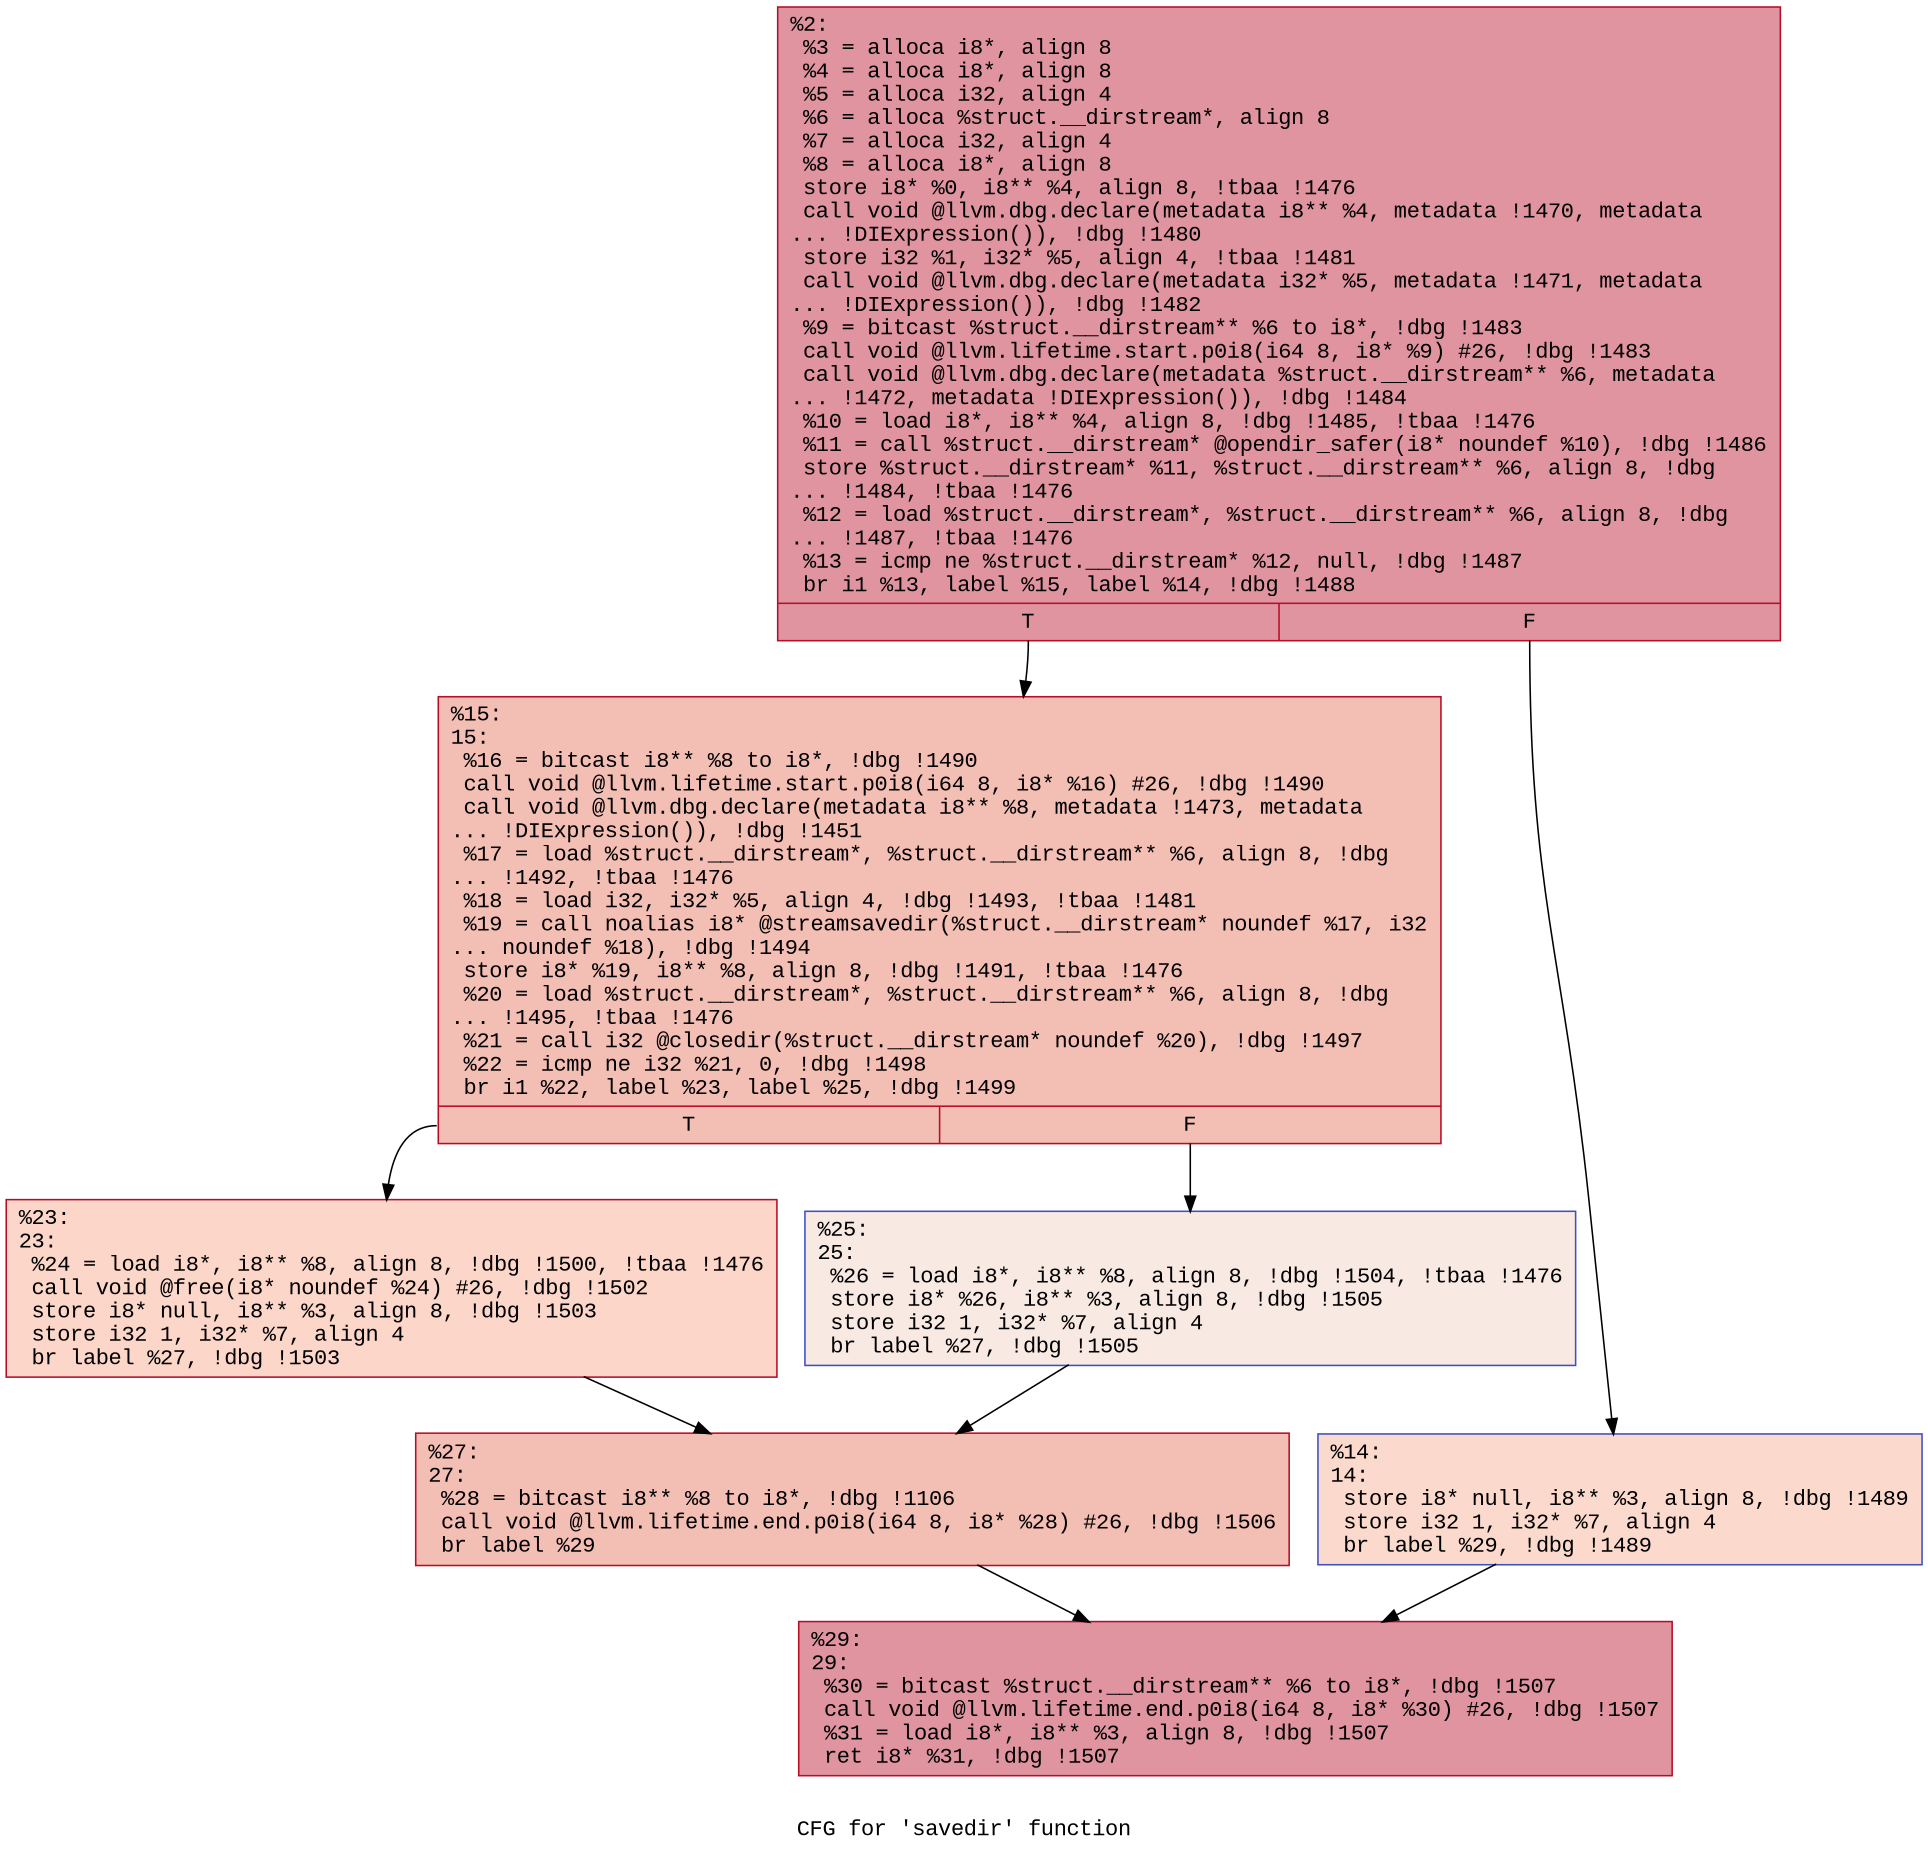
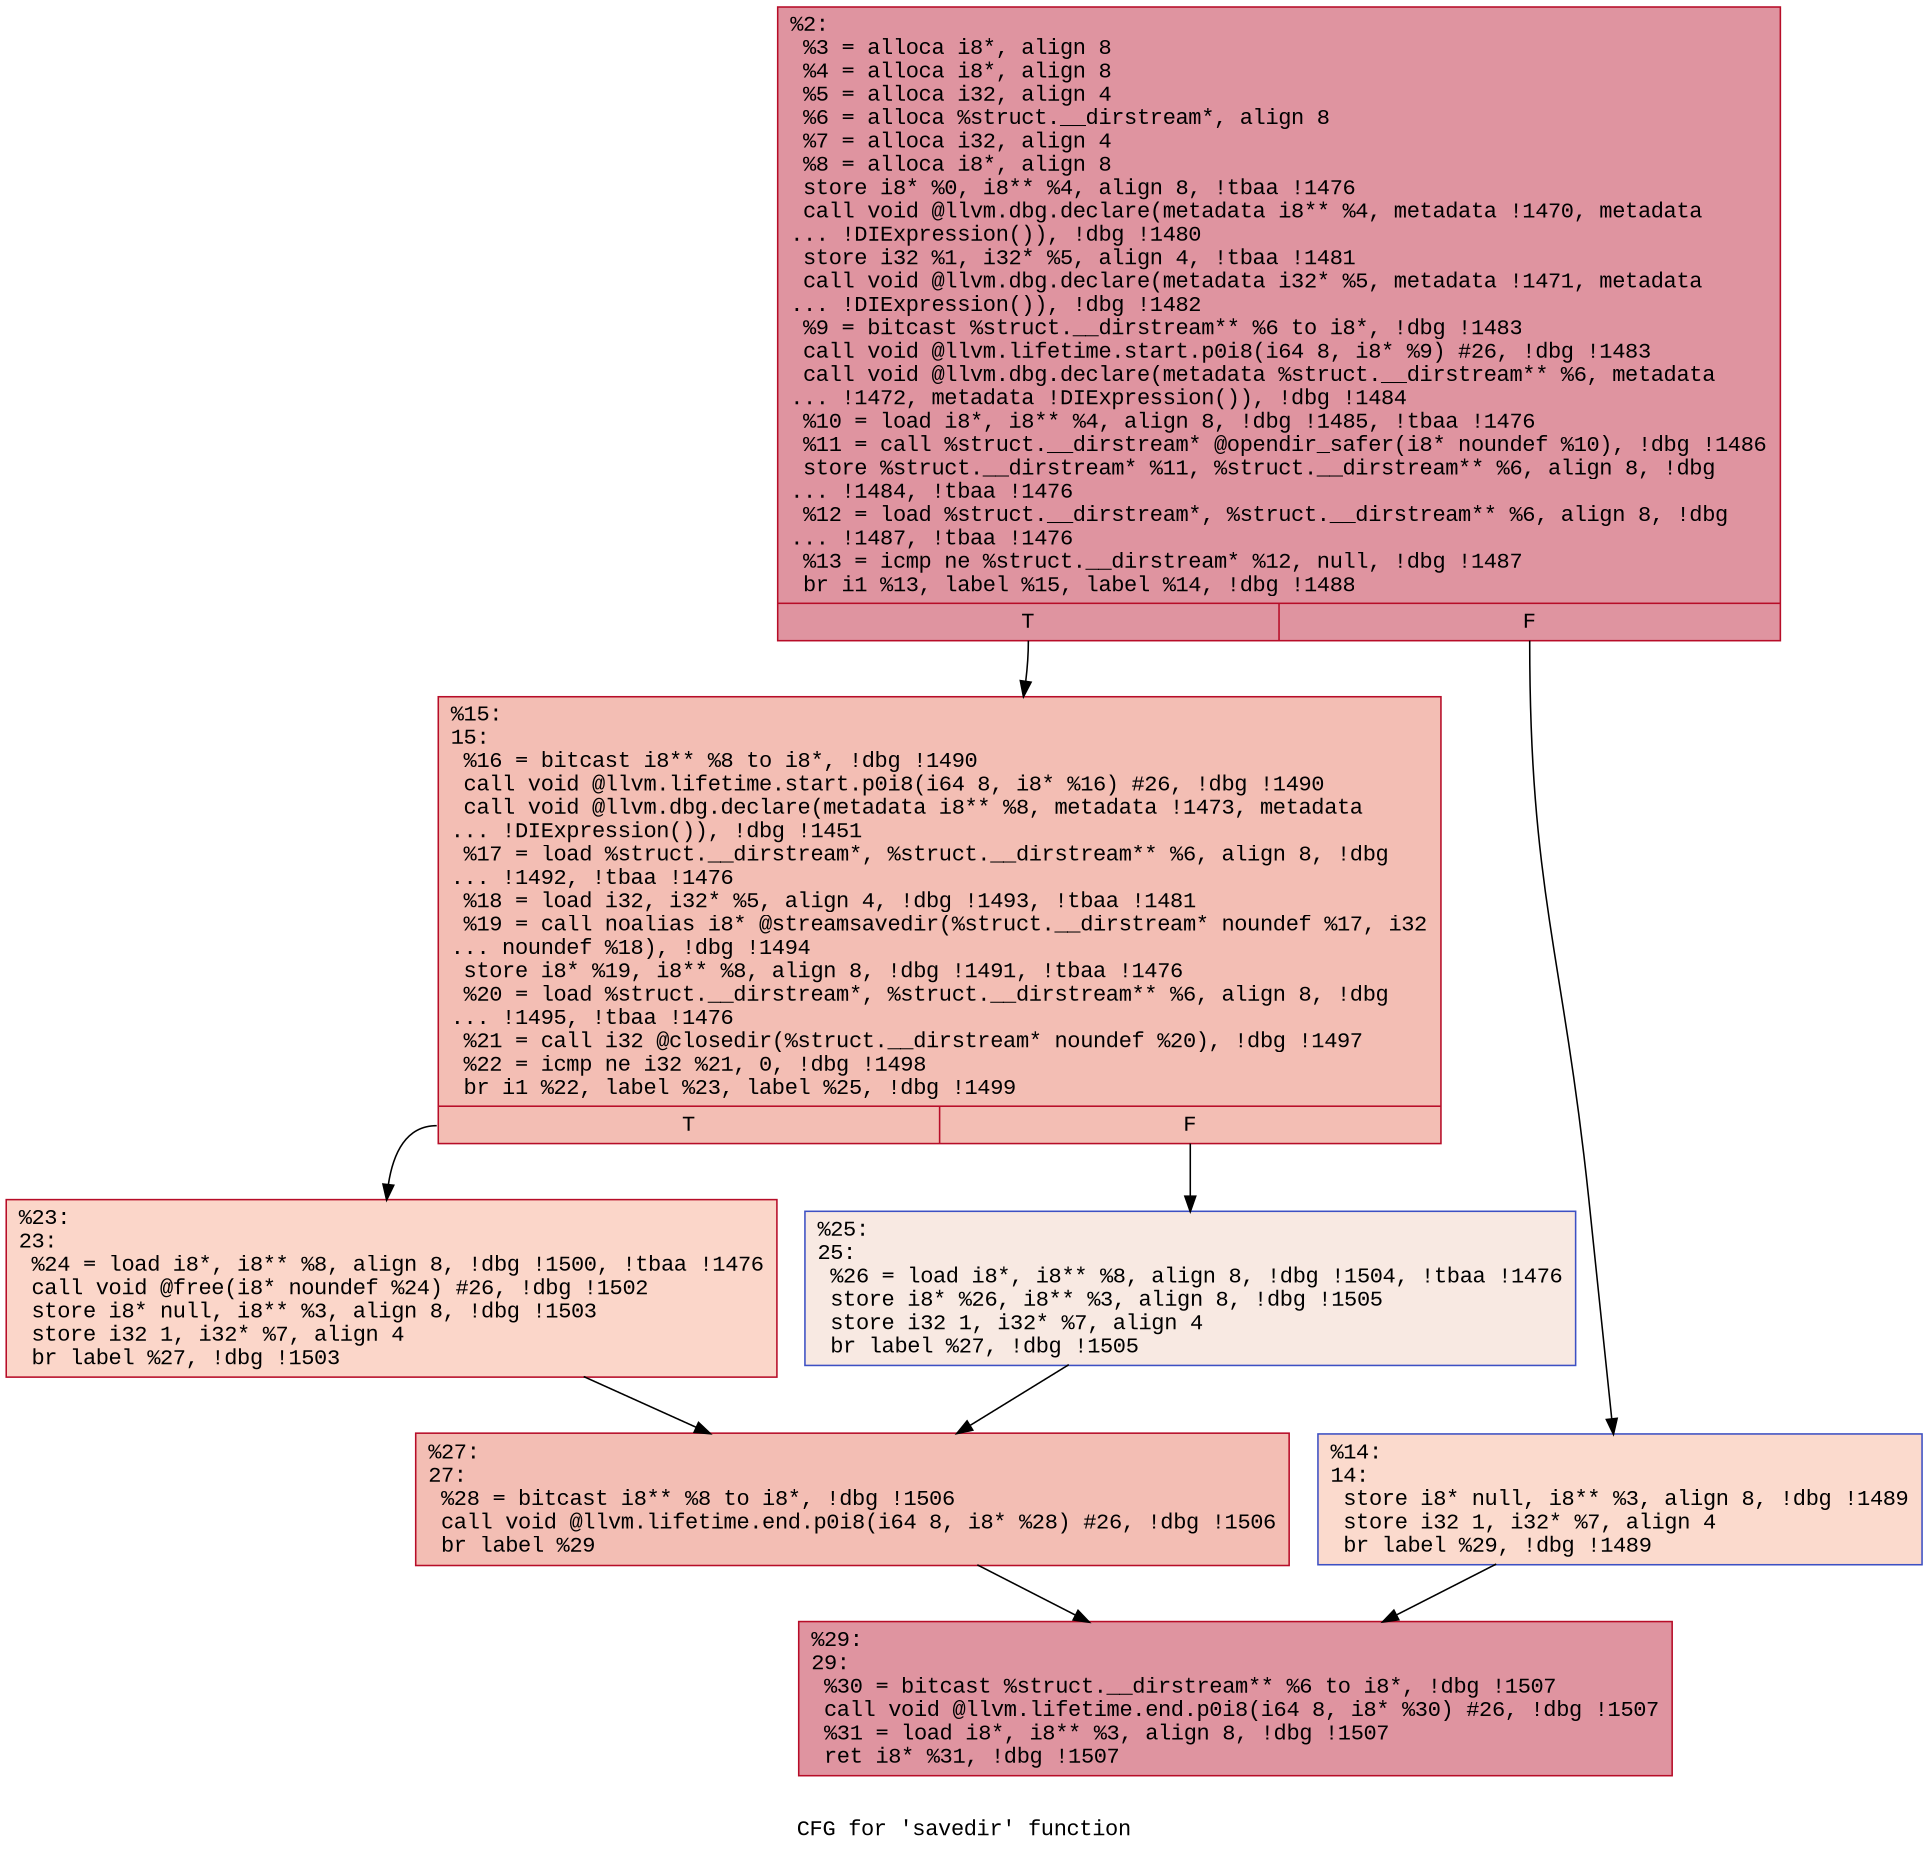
(692, 1499) -> (692, 1499)
